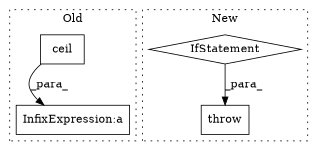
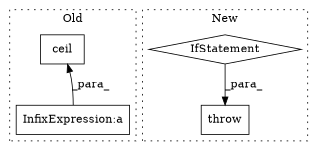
(29, 81) -> (73, 88)
